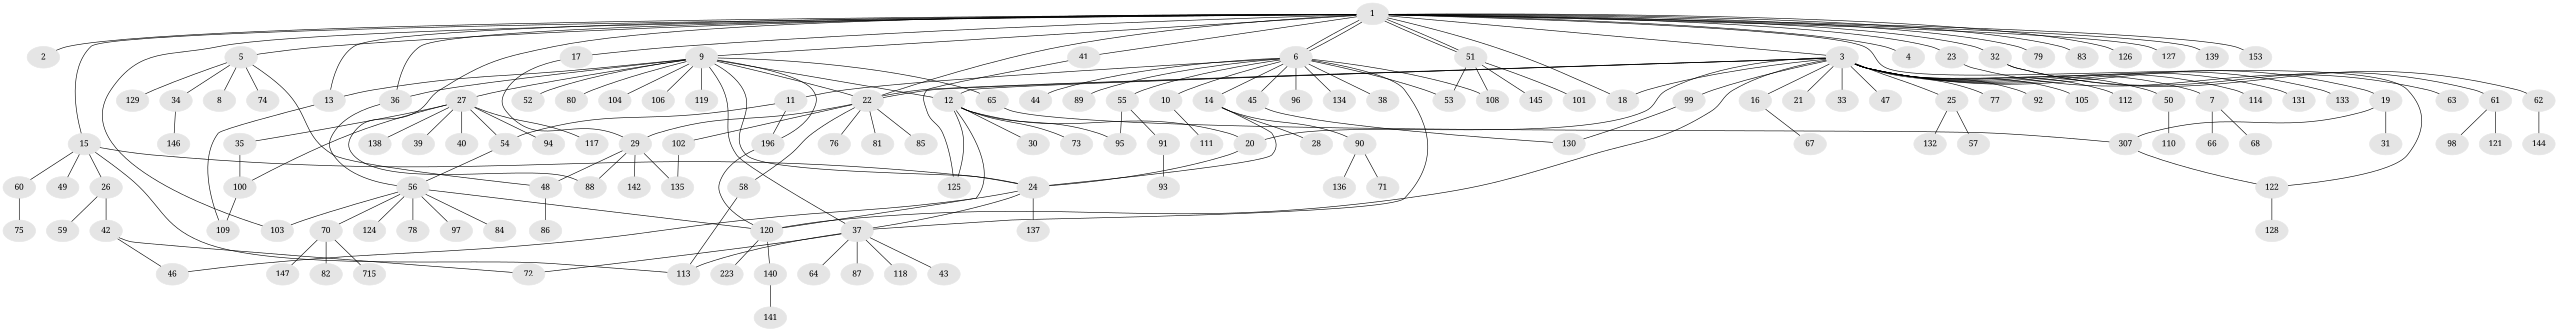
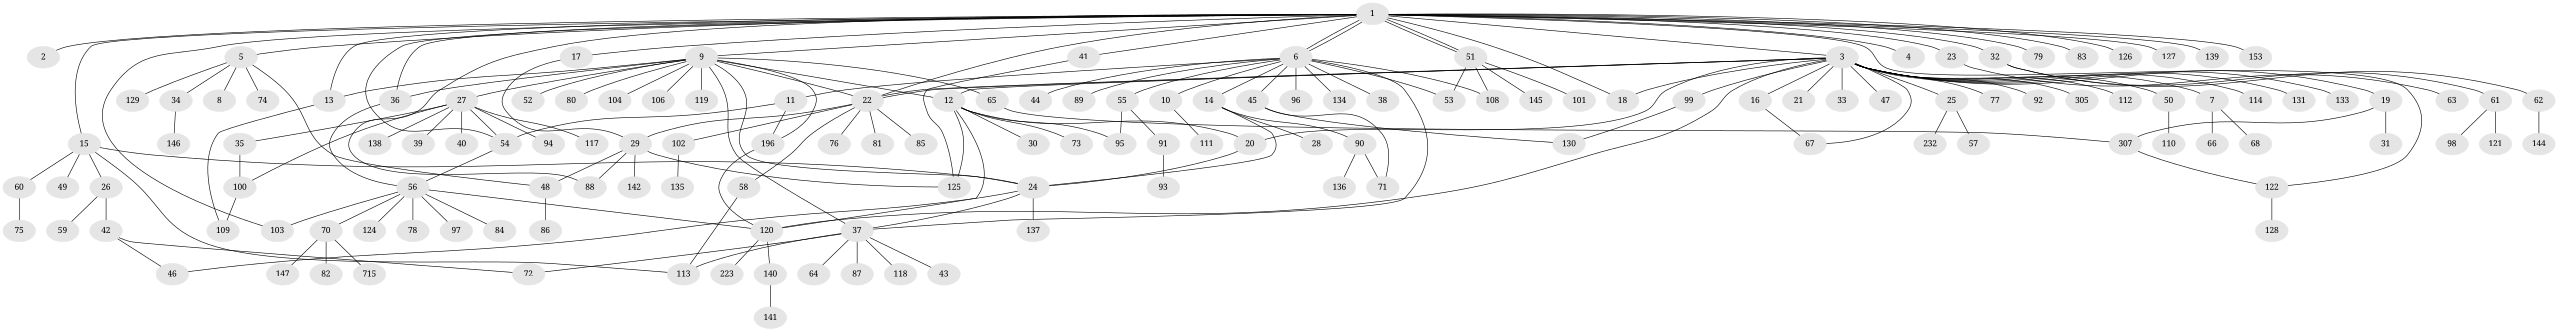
none -> (774, 24)
(2082, 101) -> (2082, 101)
none -> (1348, 114)
none -> (1905, 114)
(1930, 144) -> (1930, 144)
(656, 166) -> (791, 179)
